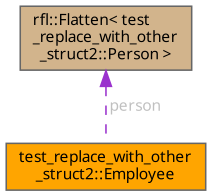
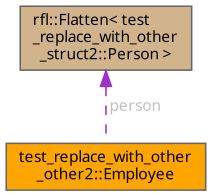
(106, 167) -> (106, 167)
